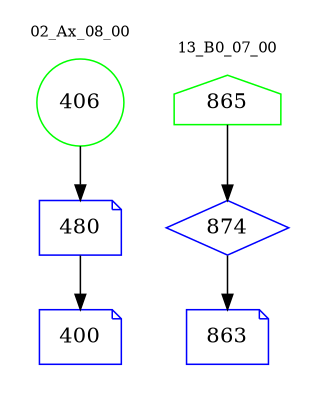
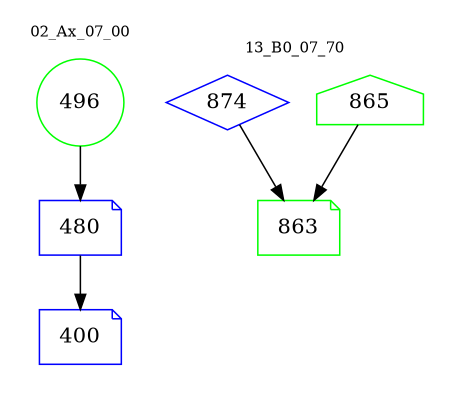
(80, 33) -> (80, 33)
(228, 49) -> (295, 49)
(80, 103) -> (80, 103)
(228, 155) -> (340, 156)
(228, 337) -> (299, 228)
